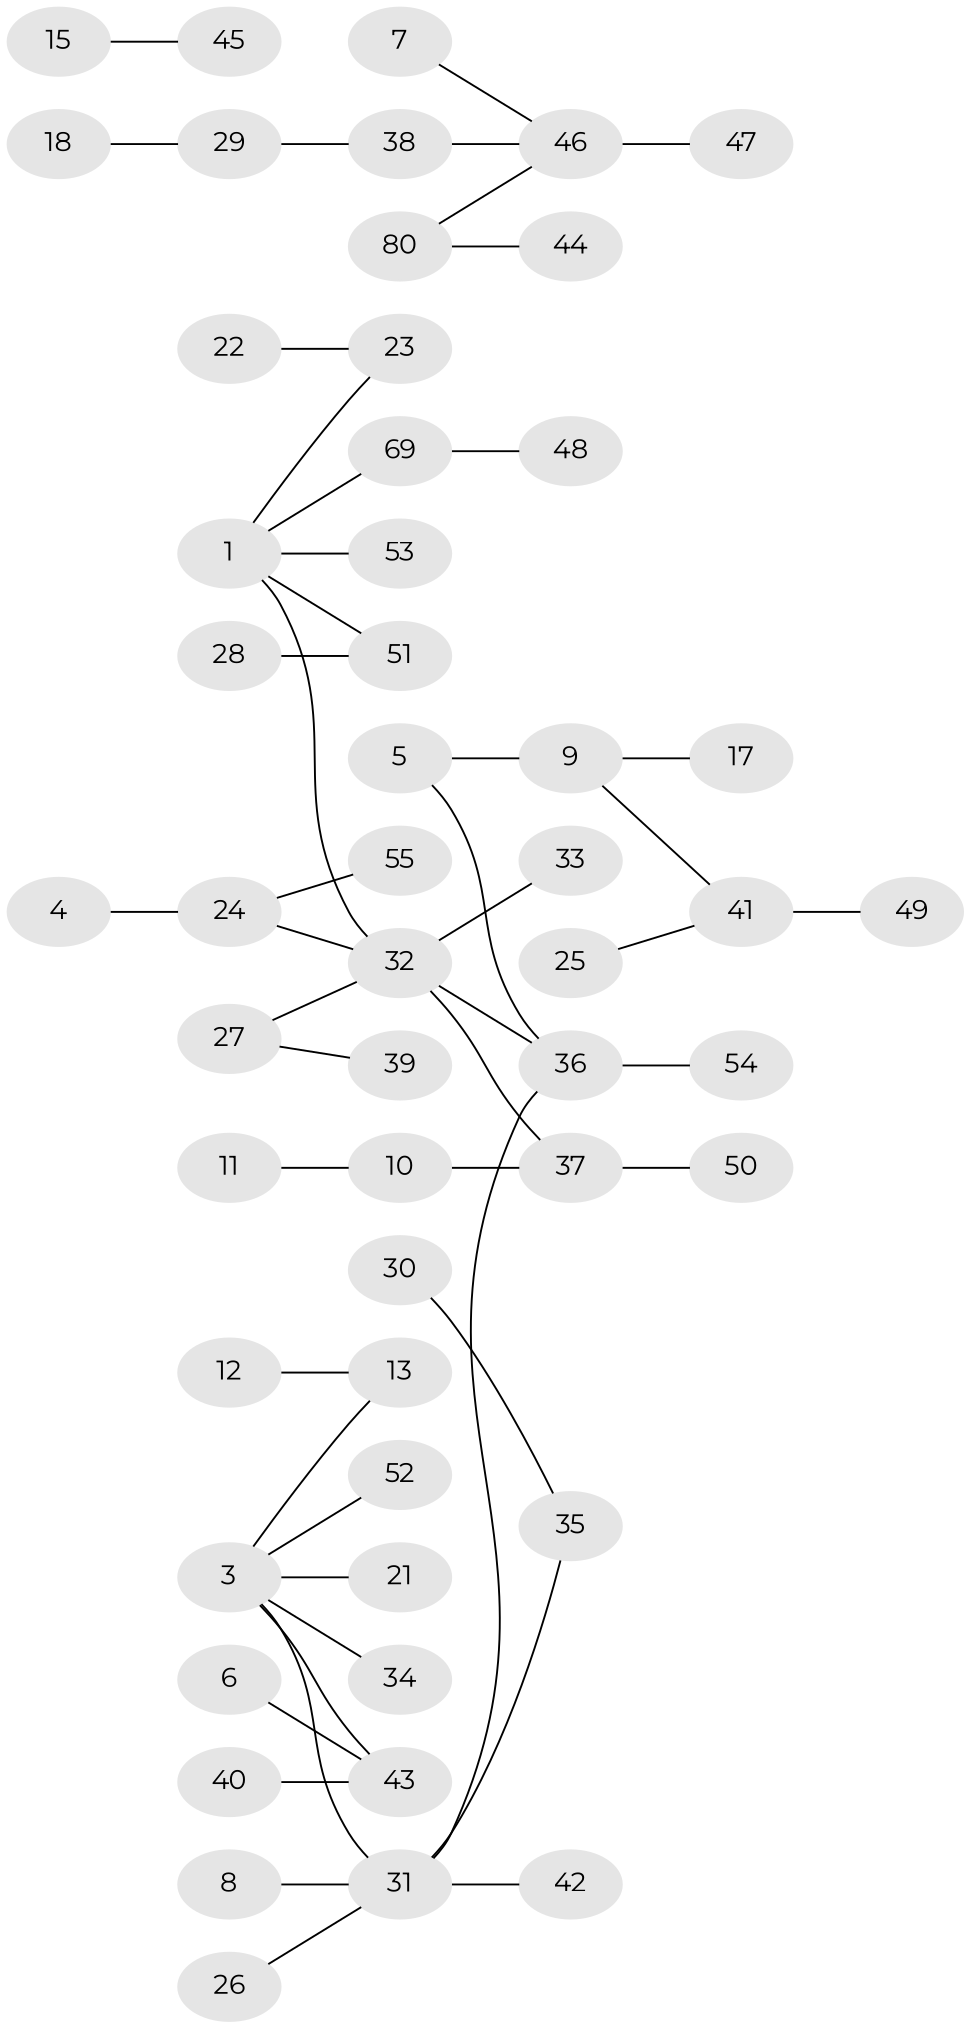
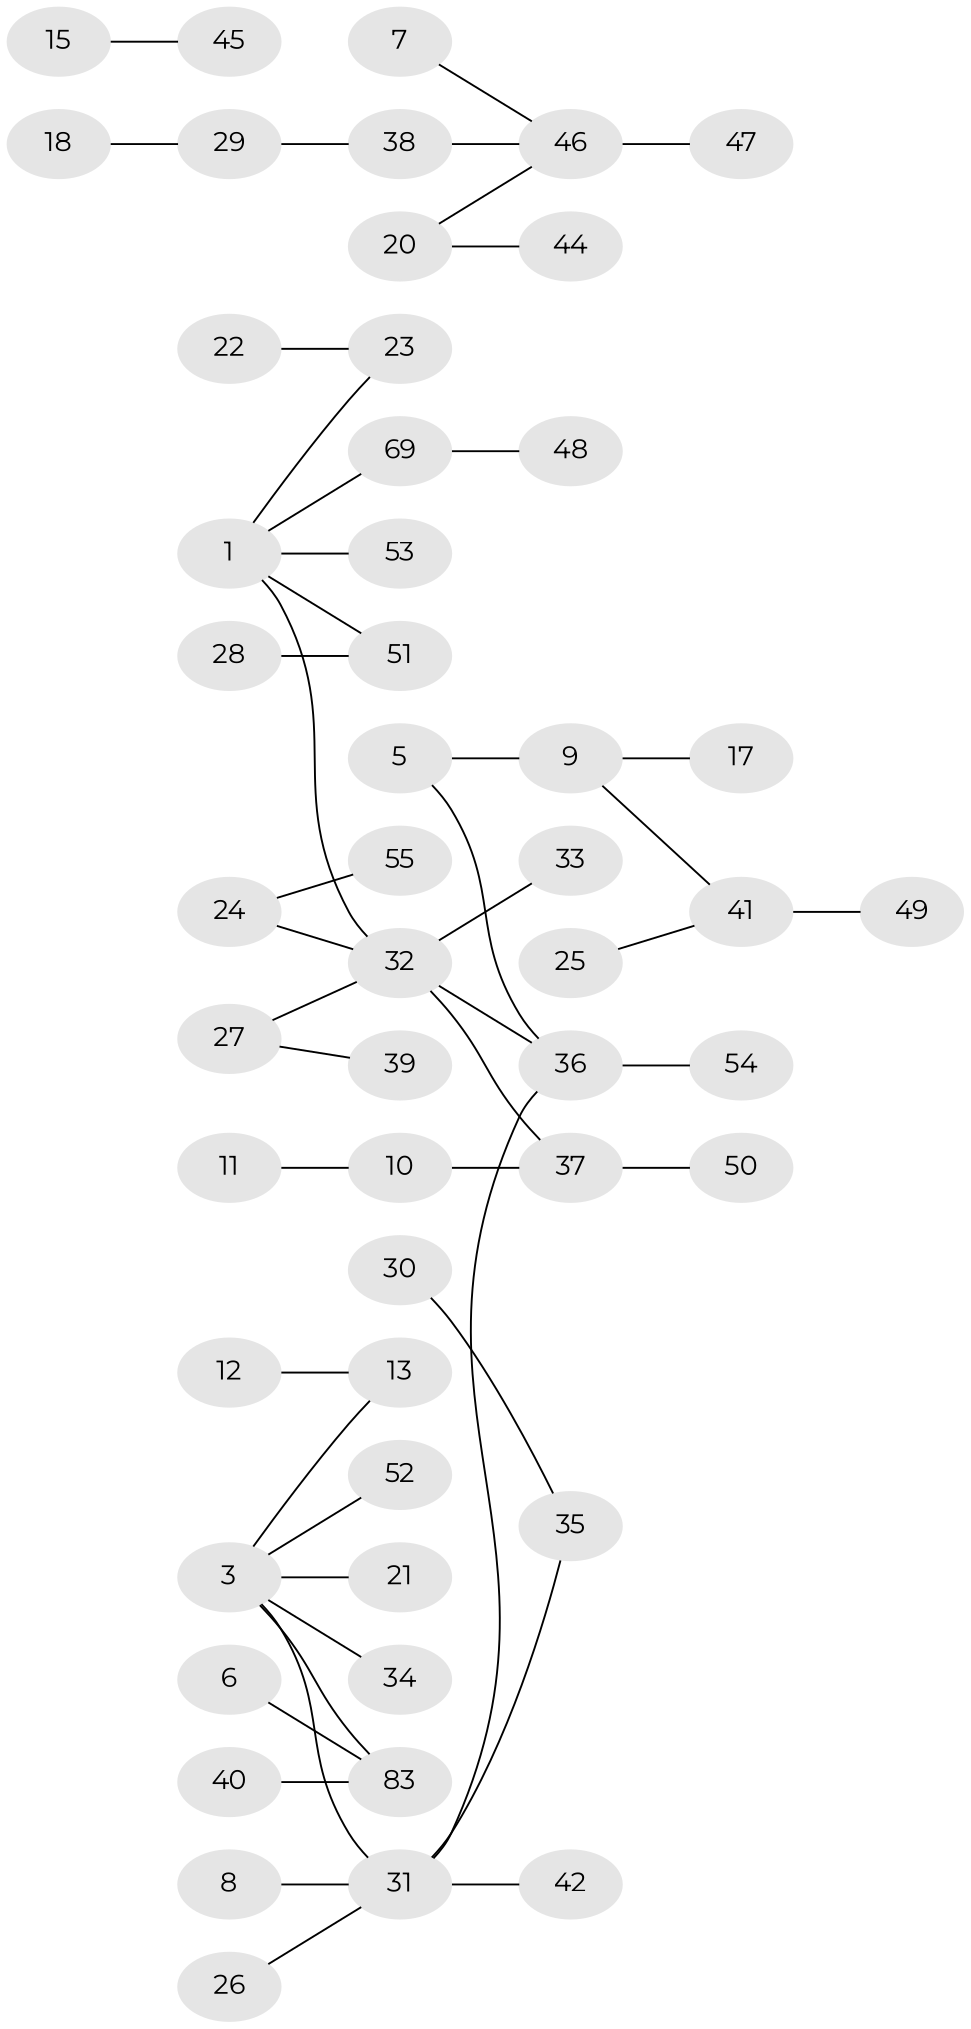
(400, 246) -> (400, 246)
(59, 912) -> none
(400, 1782) -> (400, 1782)
